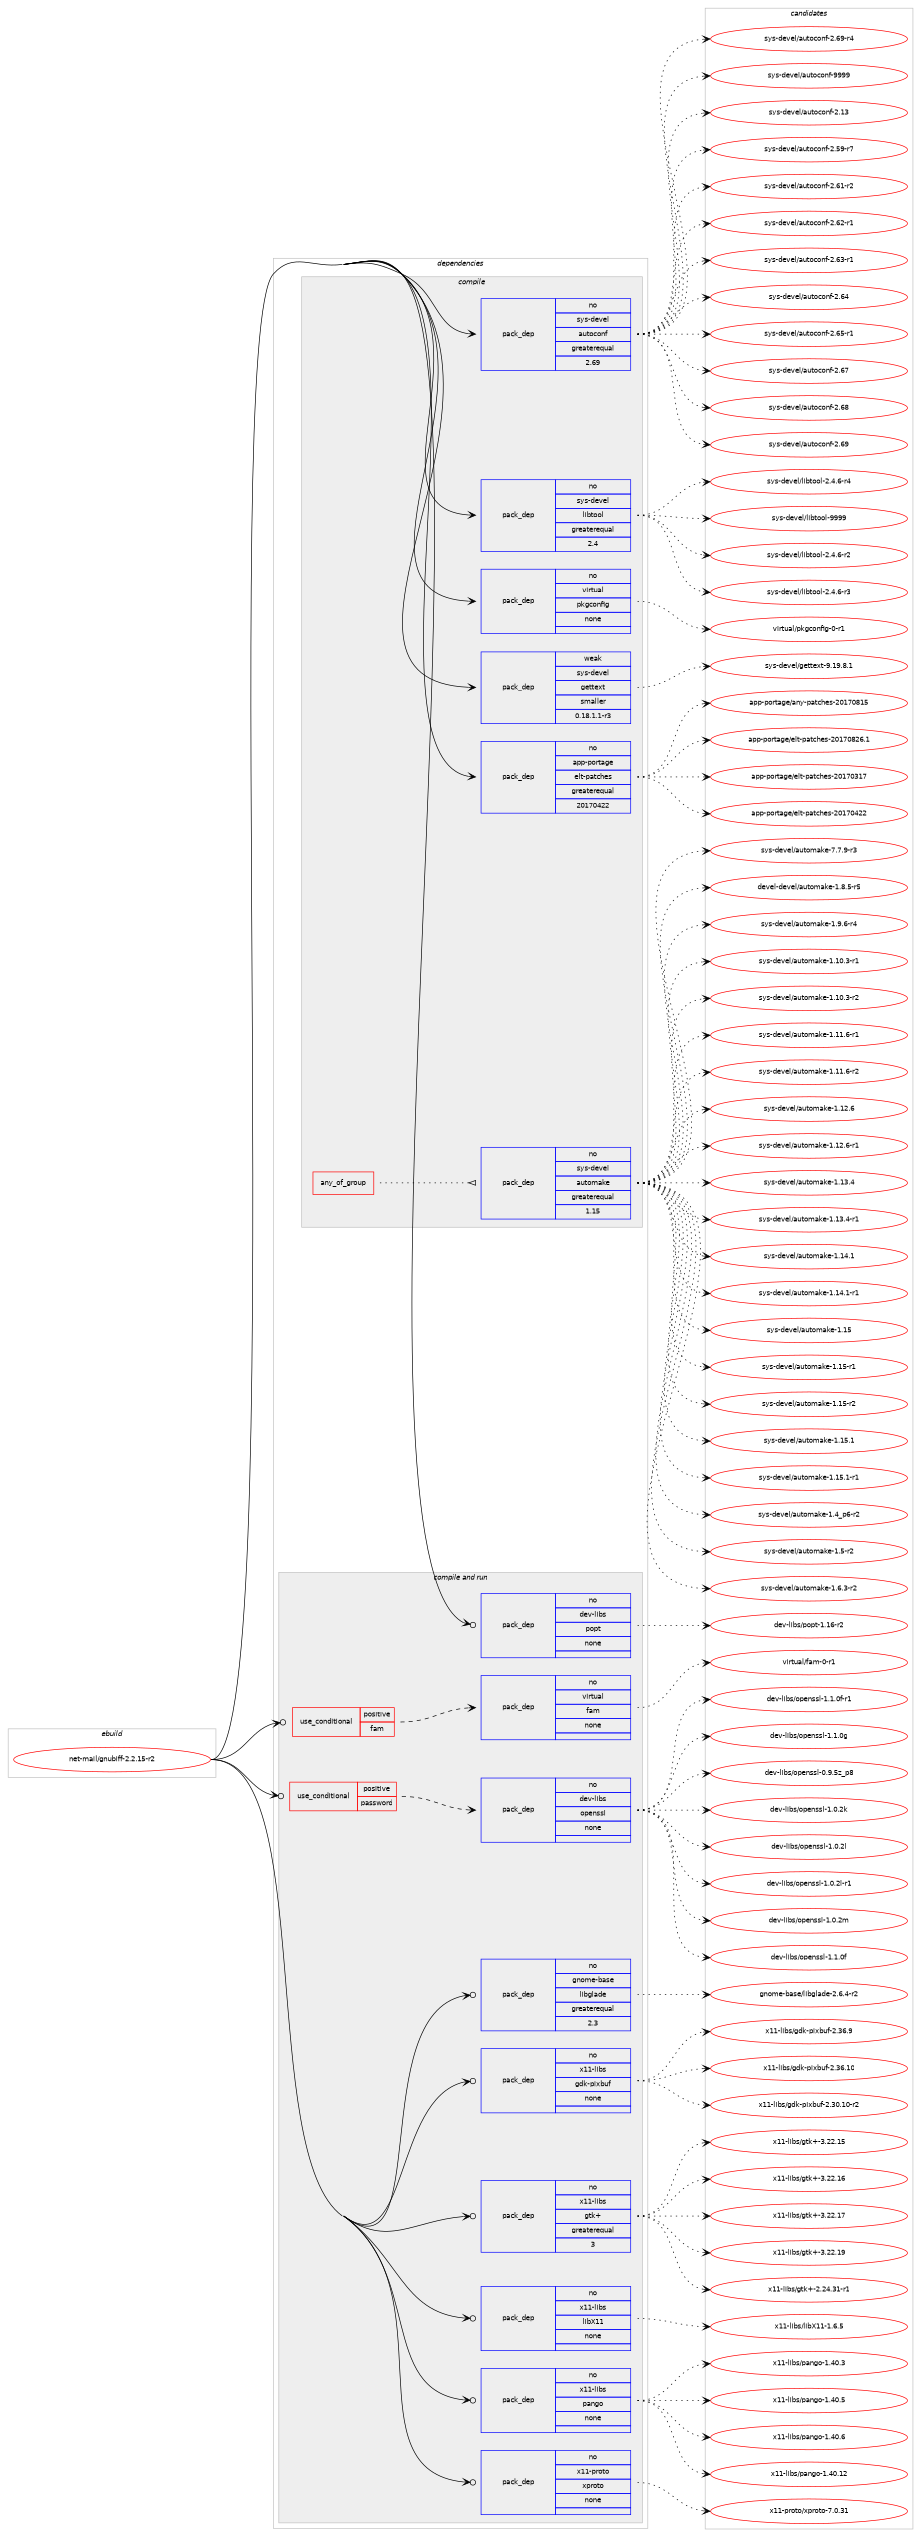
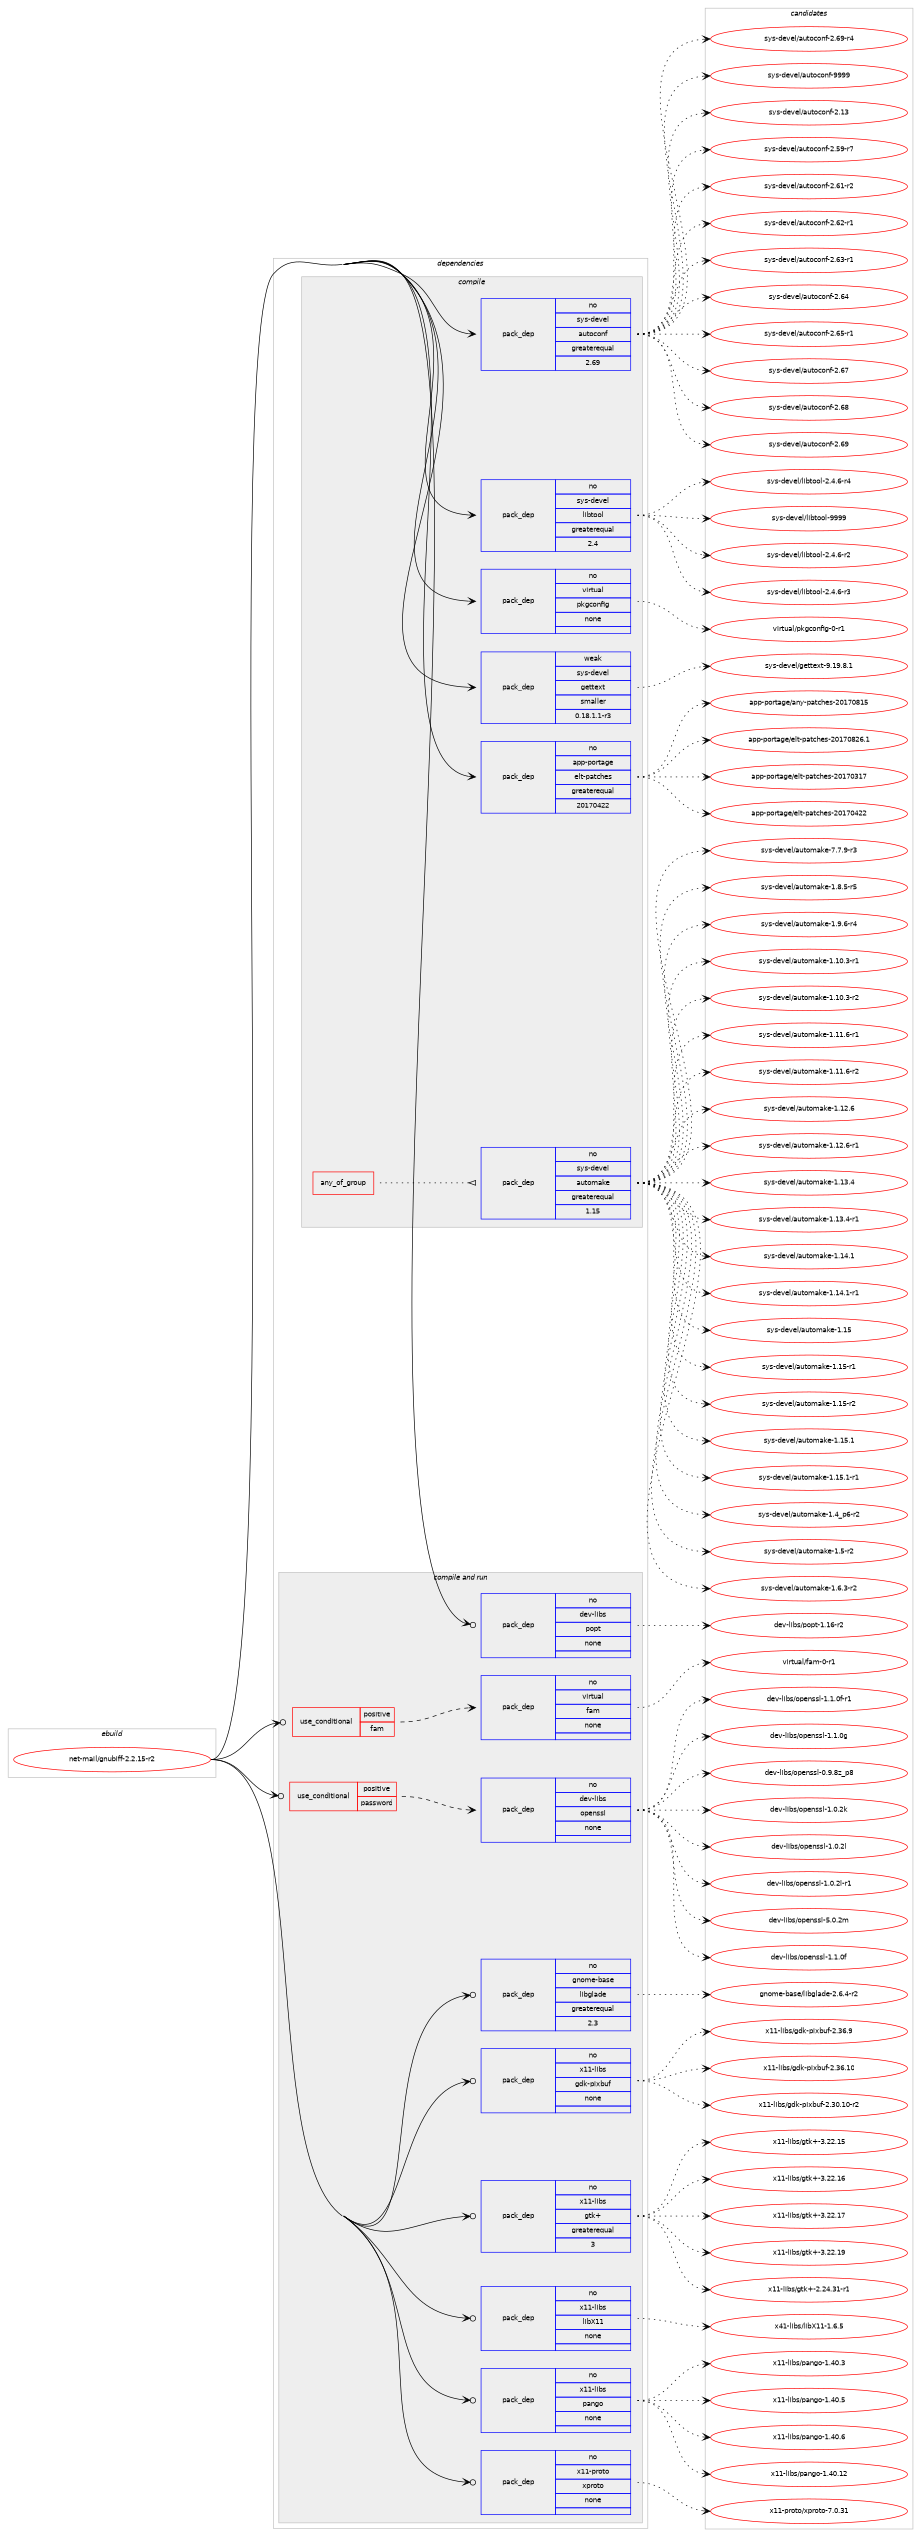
(809, 888) -> (809, 888)
(809, 1773) -> (809, 1773)
(809, 1921) -> (809, 1921)
(809, 2327) -> (809, 2327)
